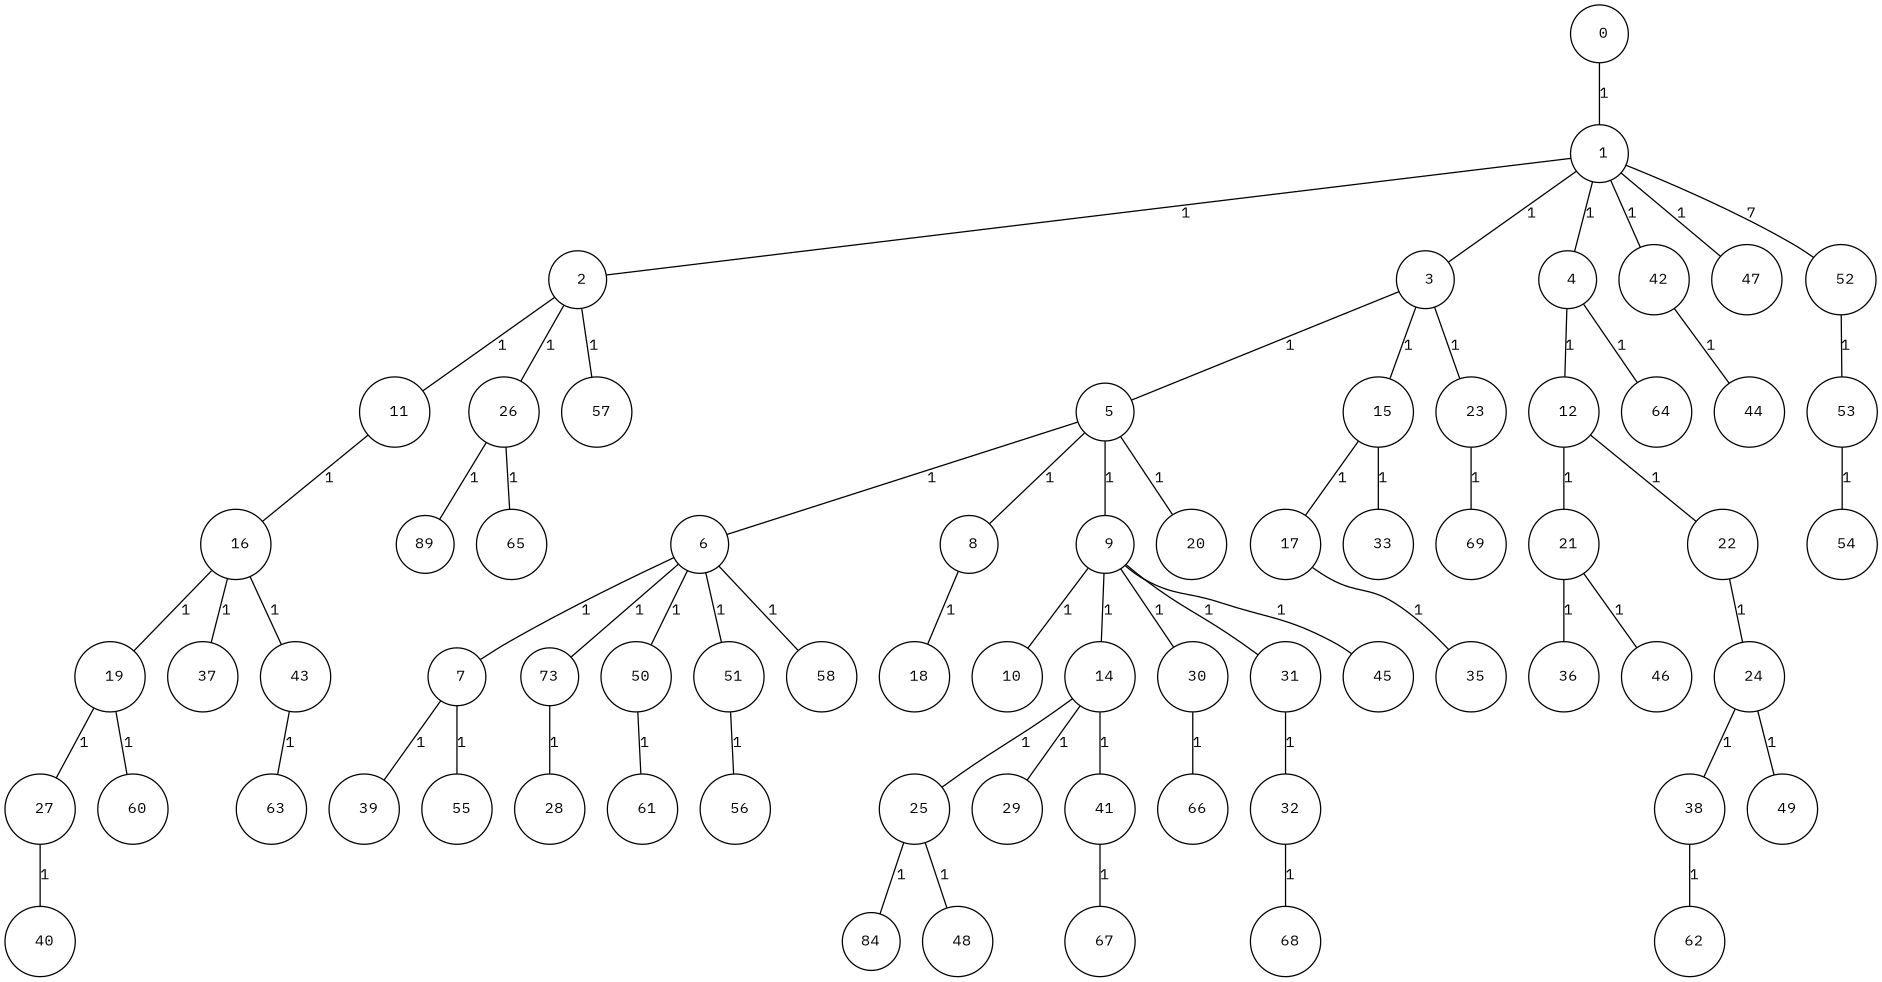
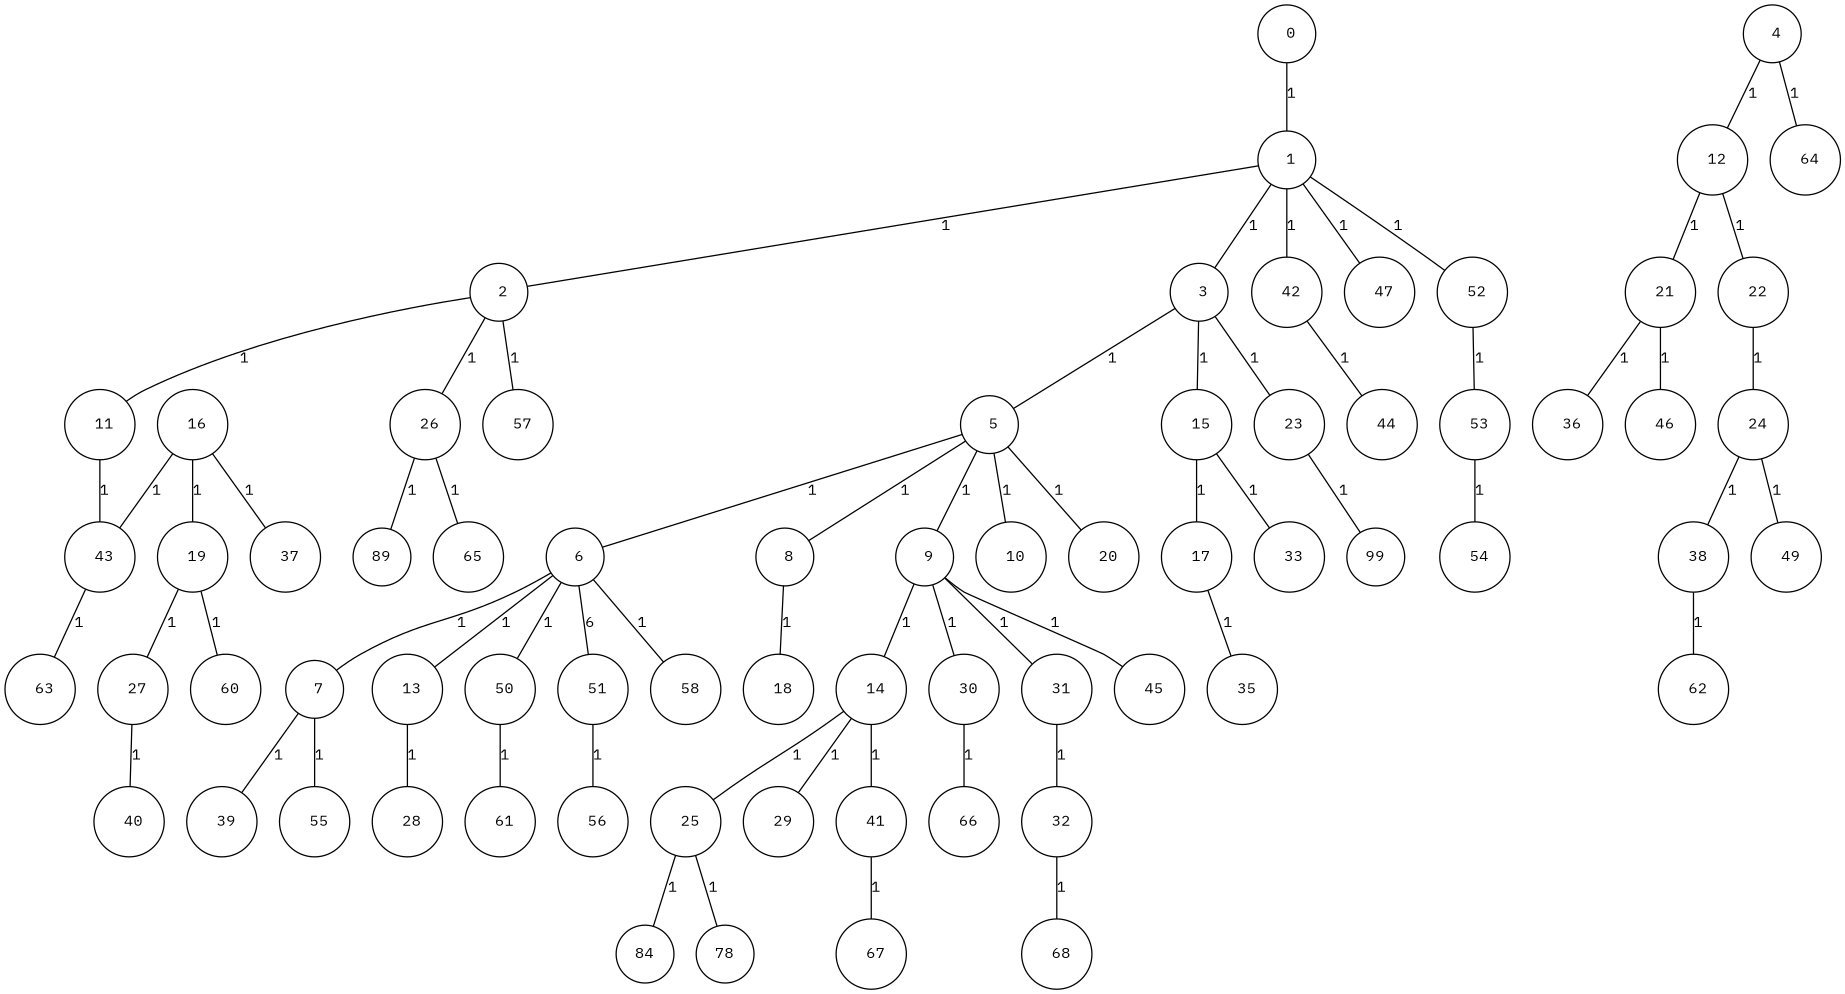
(1752, 214) -> (1399, 226)
(1584, 217) -> none
(315, 478) -> (100, 491)
(1471, 544) -> (1376, 557)
(1058, 608) -> (1000, 488)
(721, 611) -> (590, 623)
(550, 677) -> (407, 689)
(958, 942) -> (725, 954)
